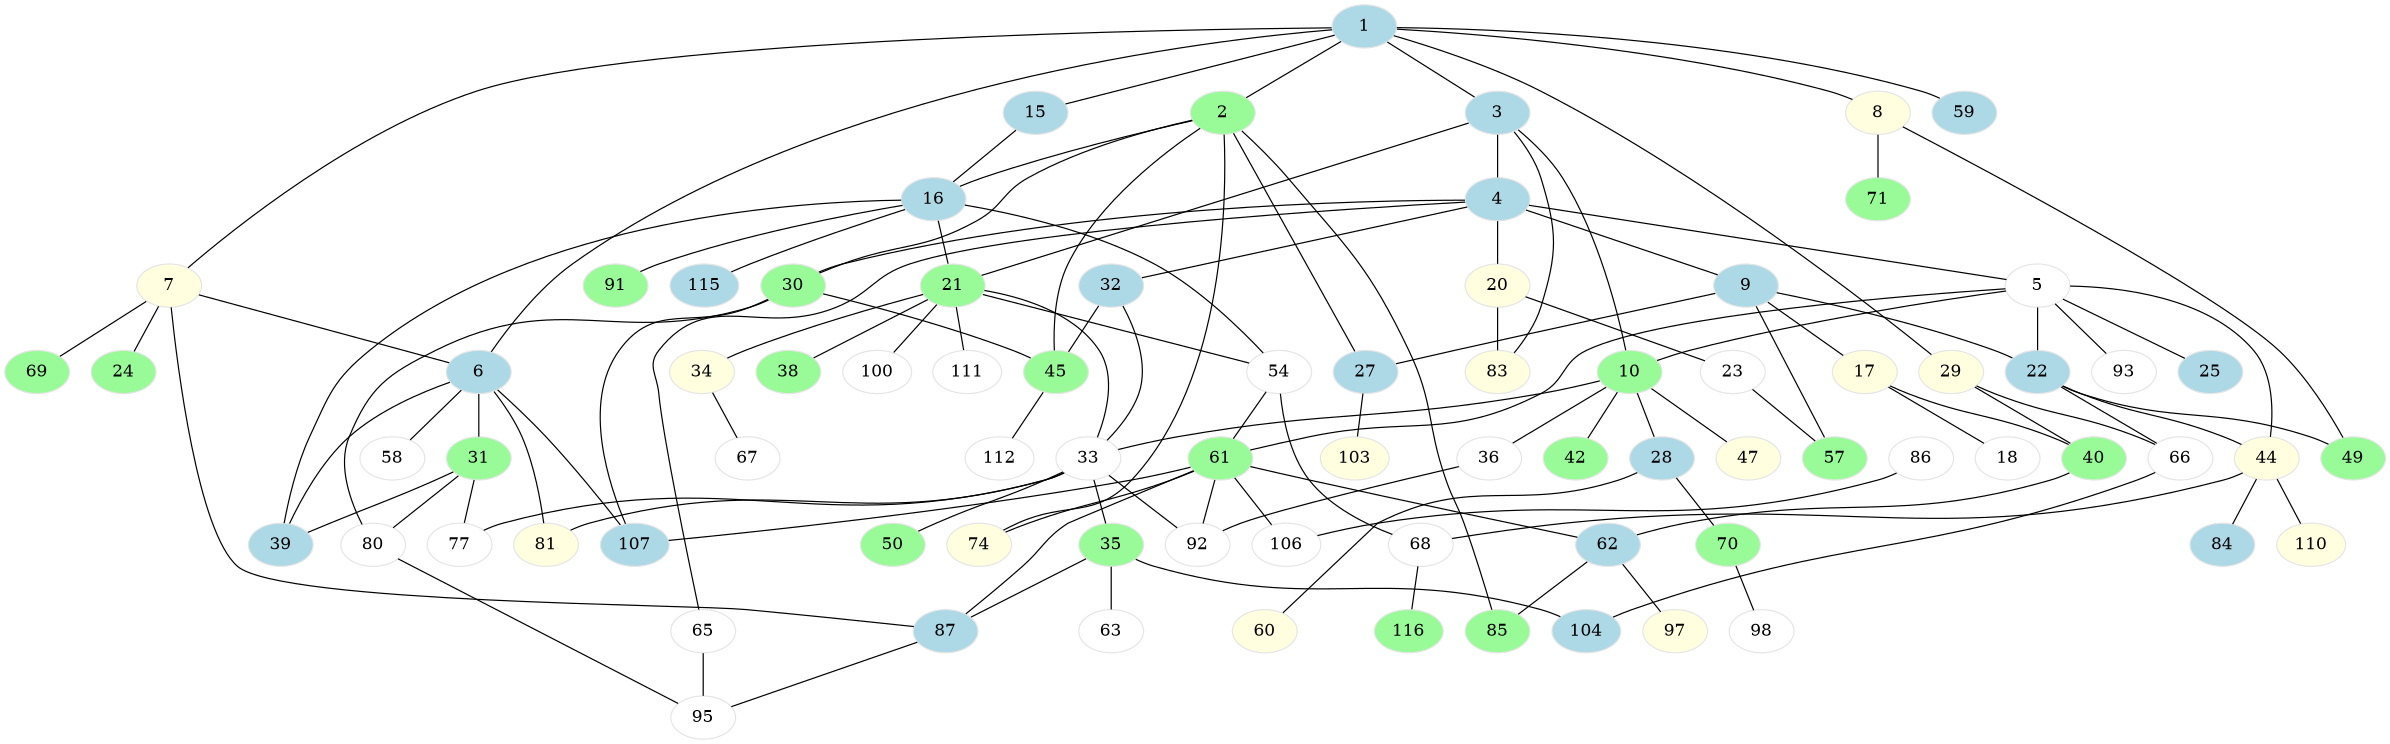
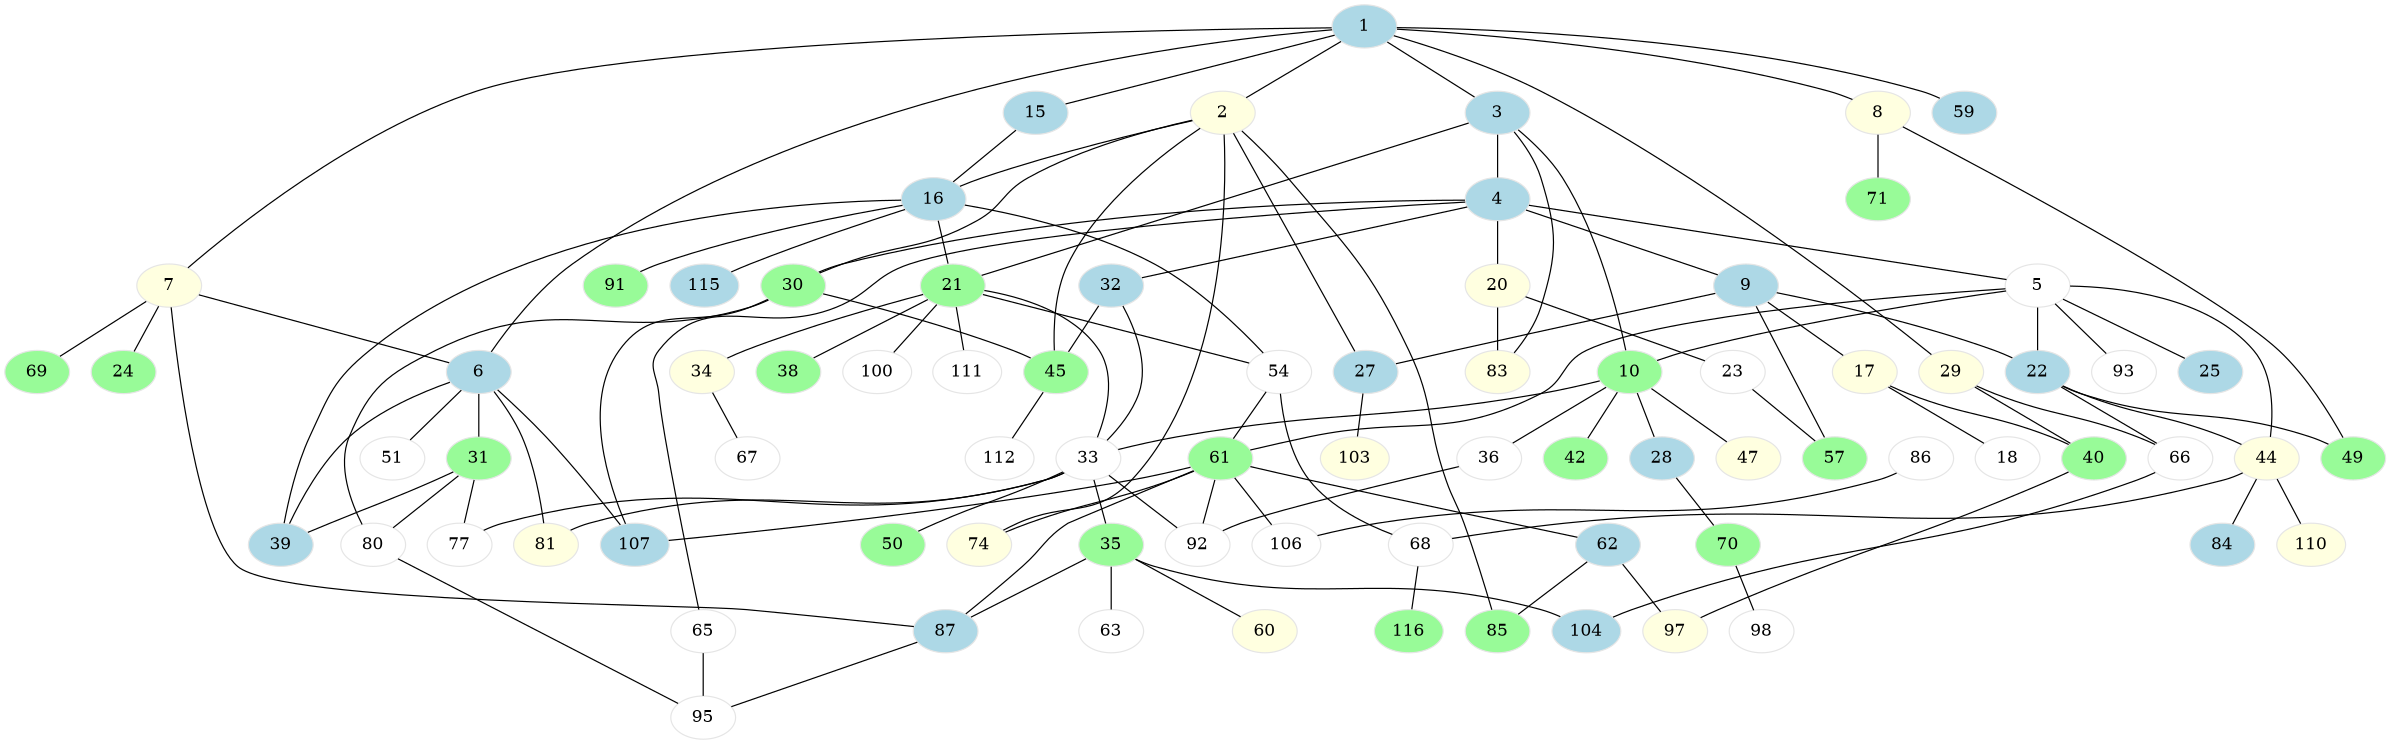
(1223, 113) -> (1223, 113)
(392, 458) -> (392, 458)
(1442, 500) -> (1188, 588)
(1854, 507) -> (1922, 531)
